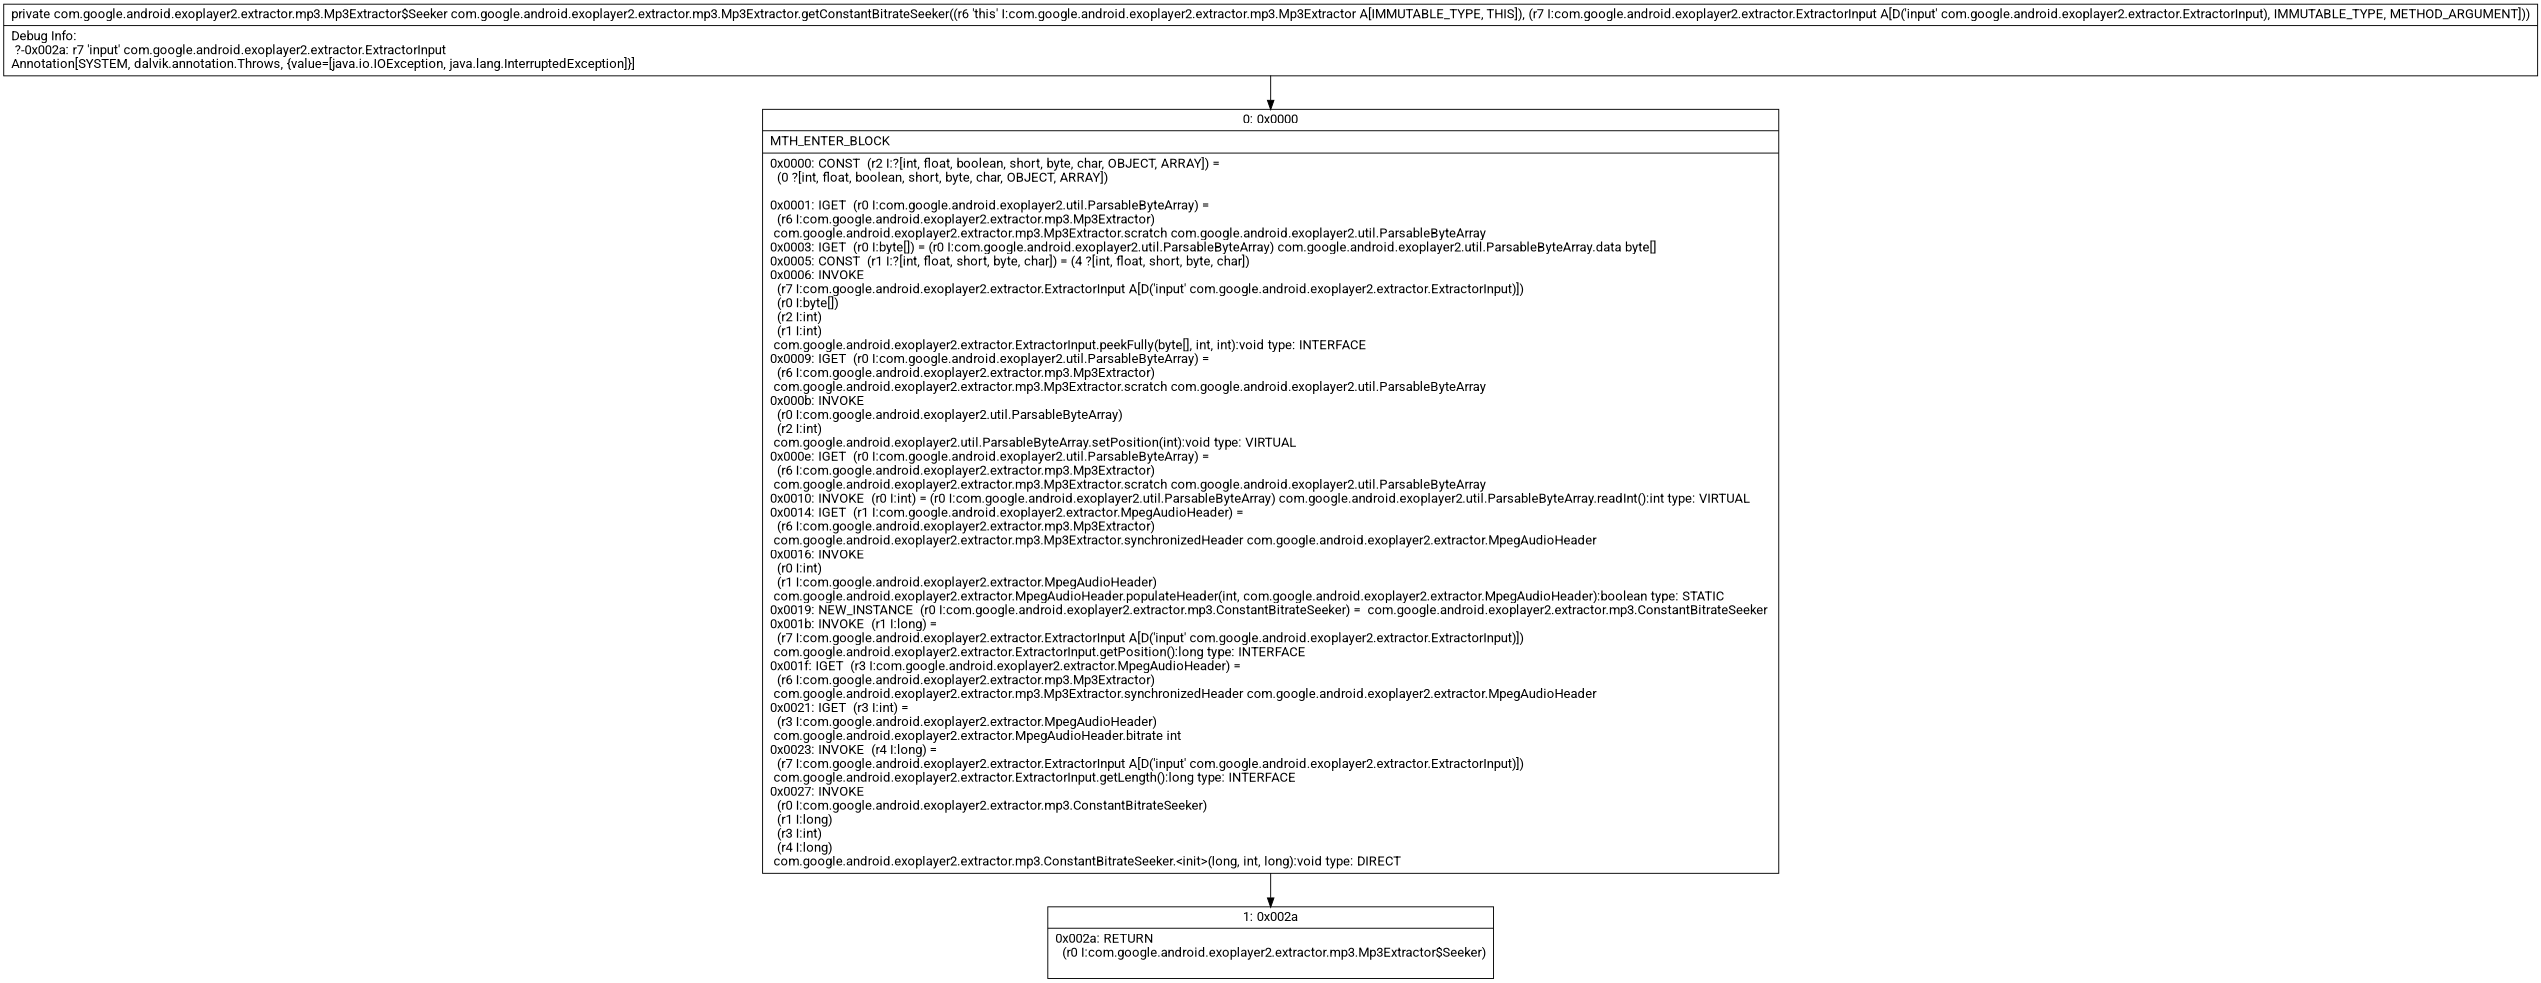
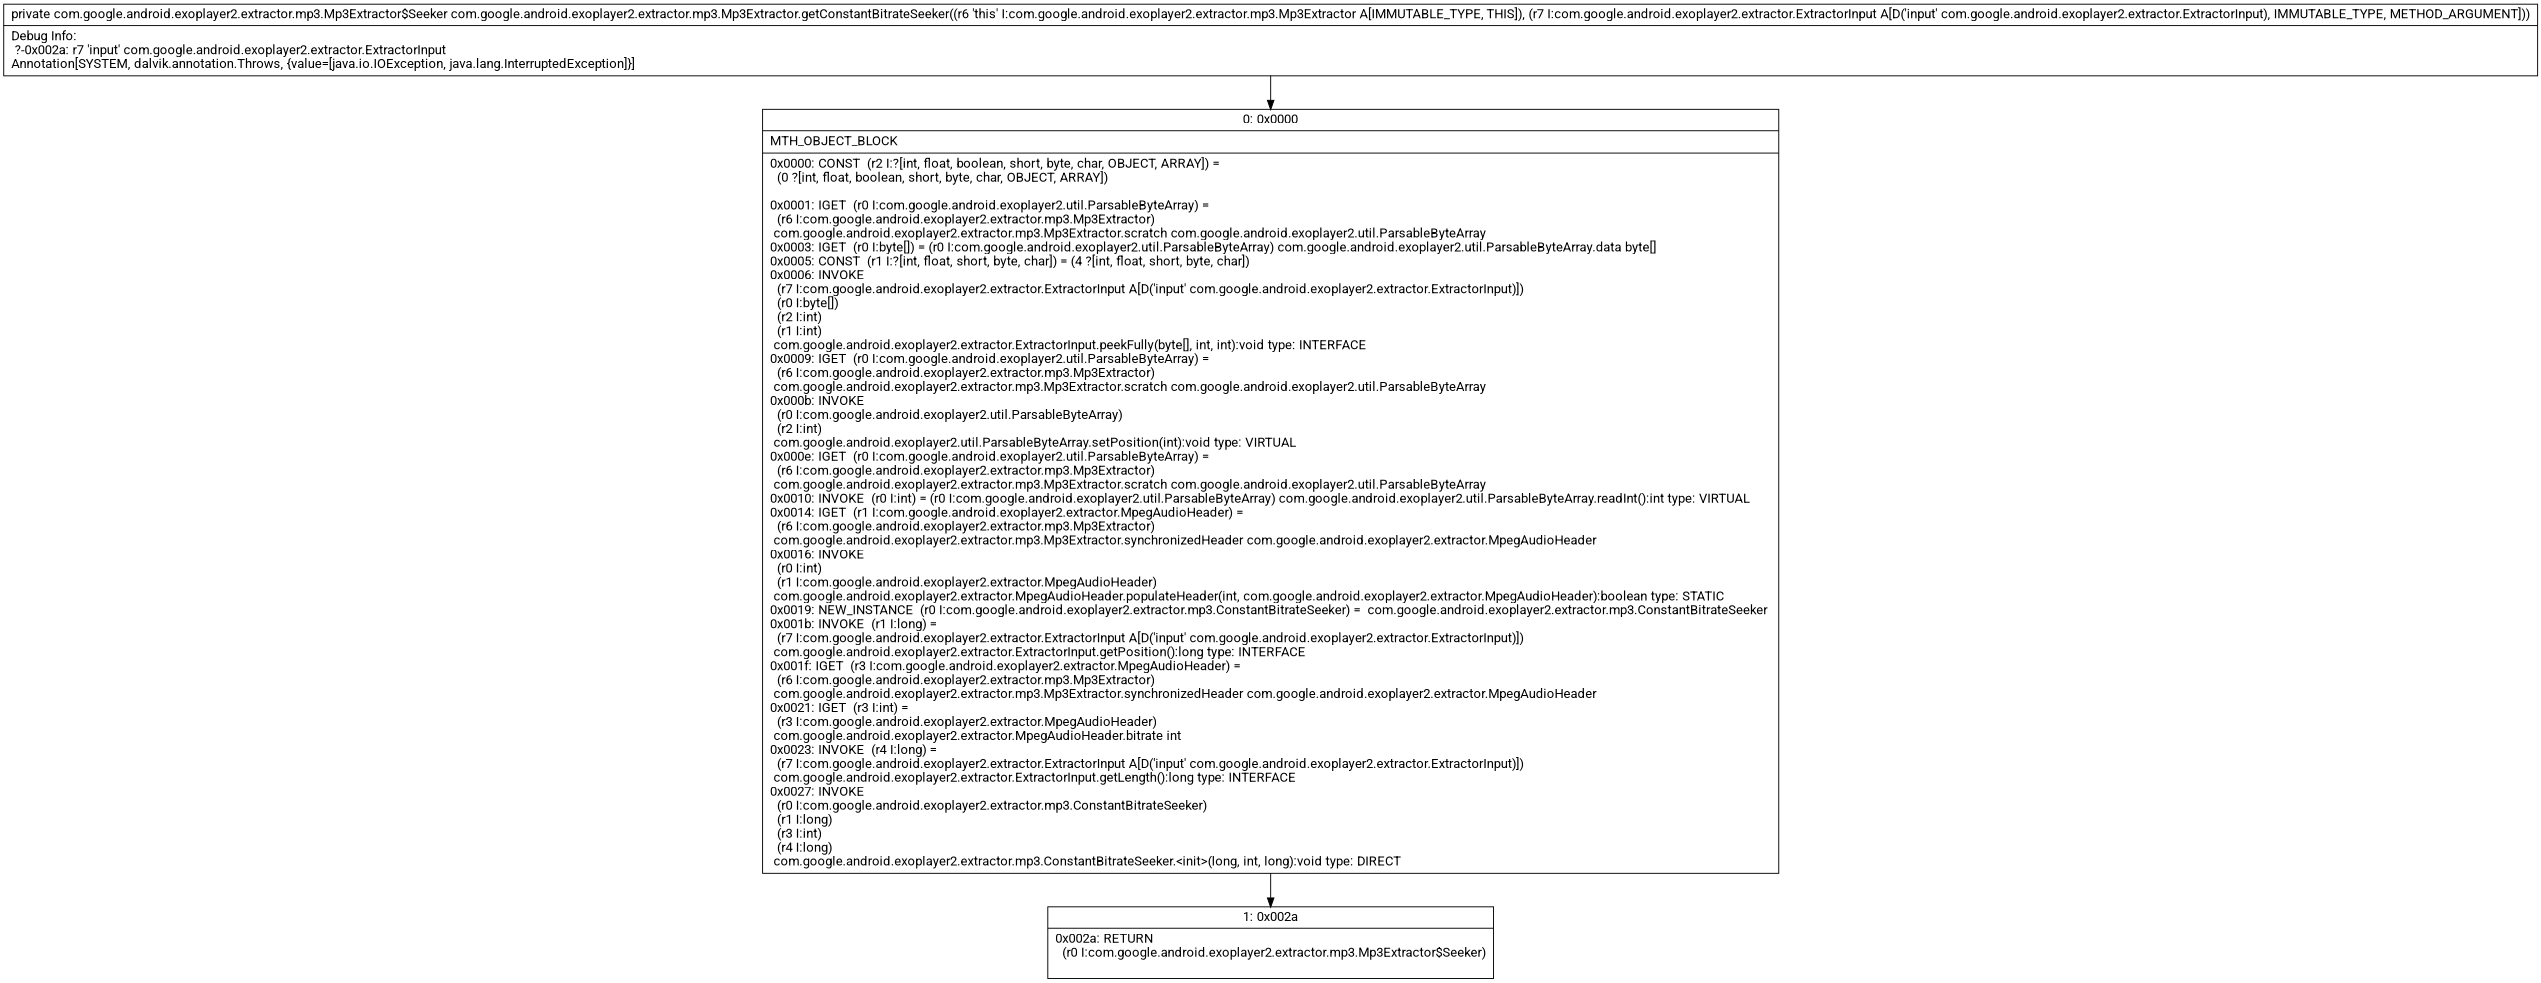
(831, 141) -> (834, 141)
